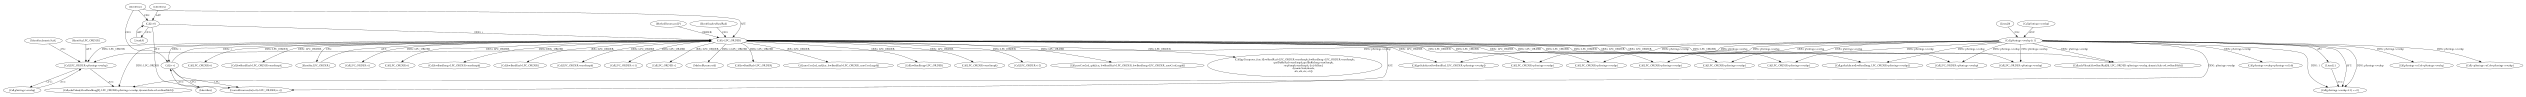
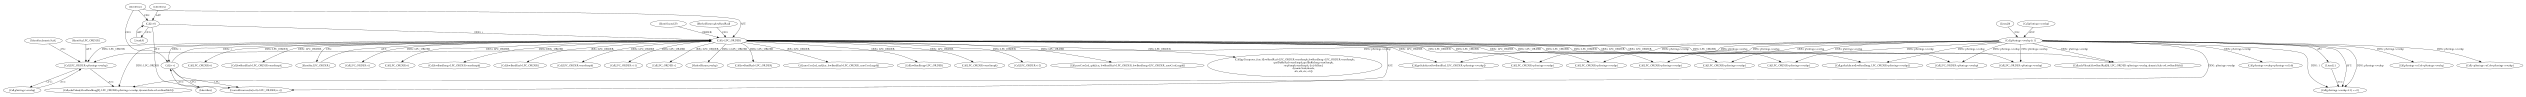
(668, 24) -> (668, 24)
(714, 24) -> (714, 24)
(705, 65) -> (705, 65)
